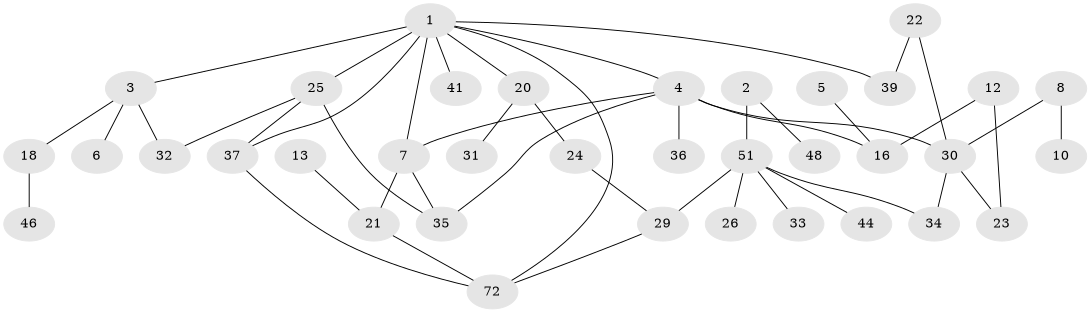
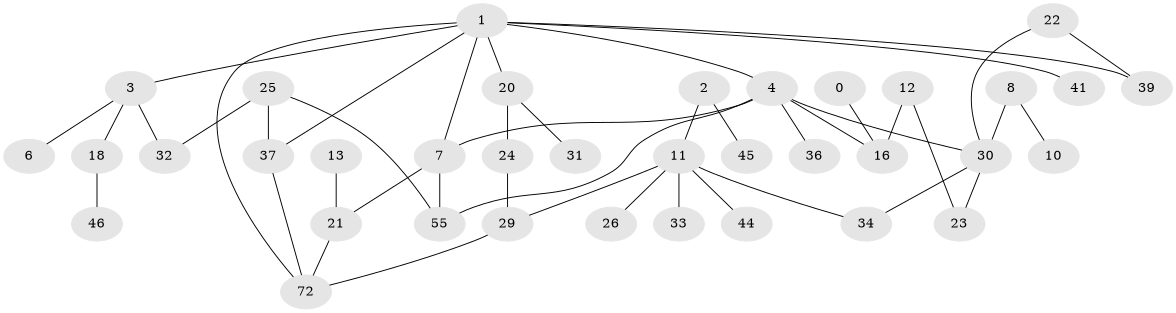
(373, 55) -> none
(822, 89) -> (840, 89)
(747, 156) -> (679, 156)
(815, 156) -> (747, 156)
(442, 224) -> (440, 224)
